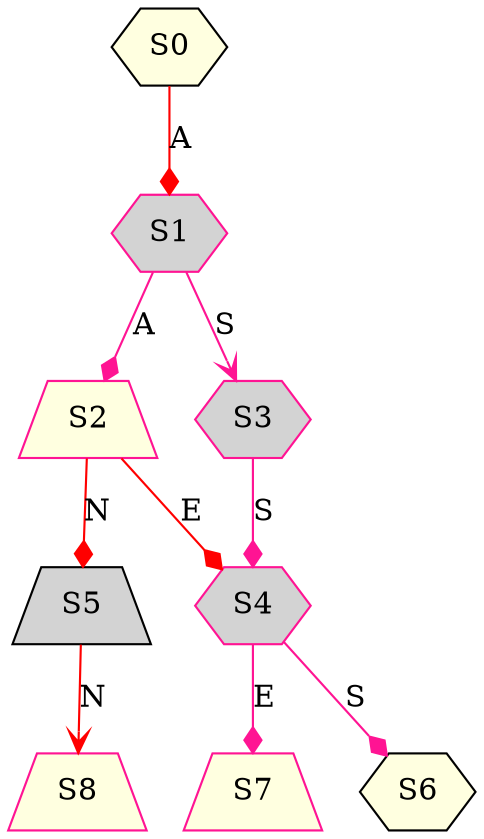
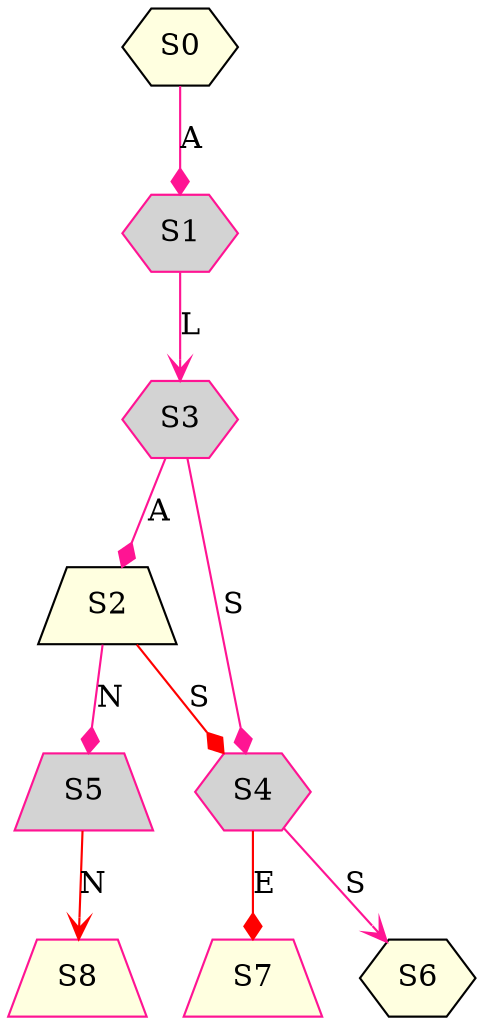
(169, 127) -> (180, 127)
(134, 314) -> (149, 501)
(225, 326) -> (191, 326)
(88, 419) -> (107, 606)
(85, 500) -> (97, 686)
(192, 513) -> (199, 699)
(82, 606) -> (84, 792)
(253, 686) -> (253, 872)
(326, 689) -> (328, 877)
